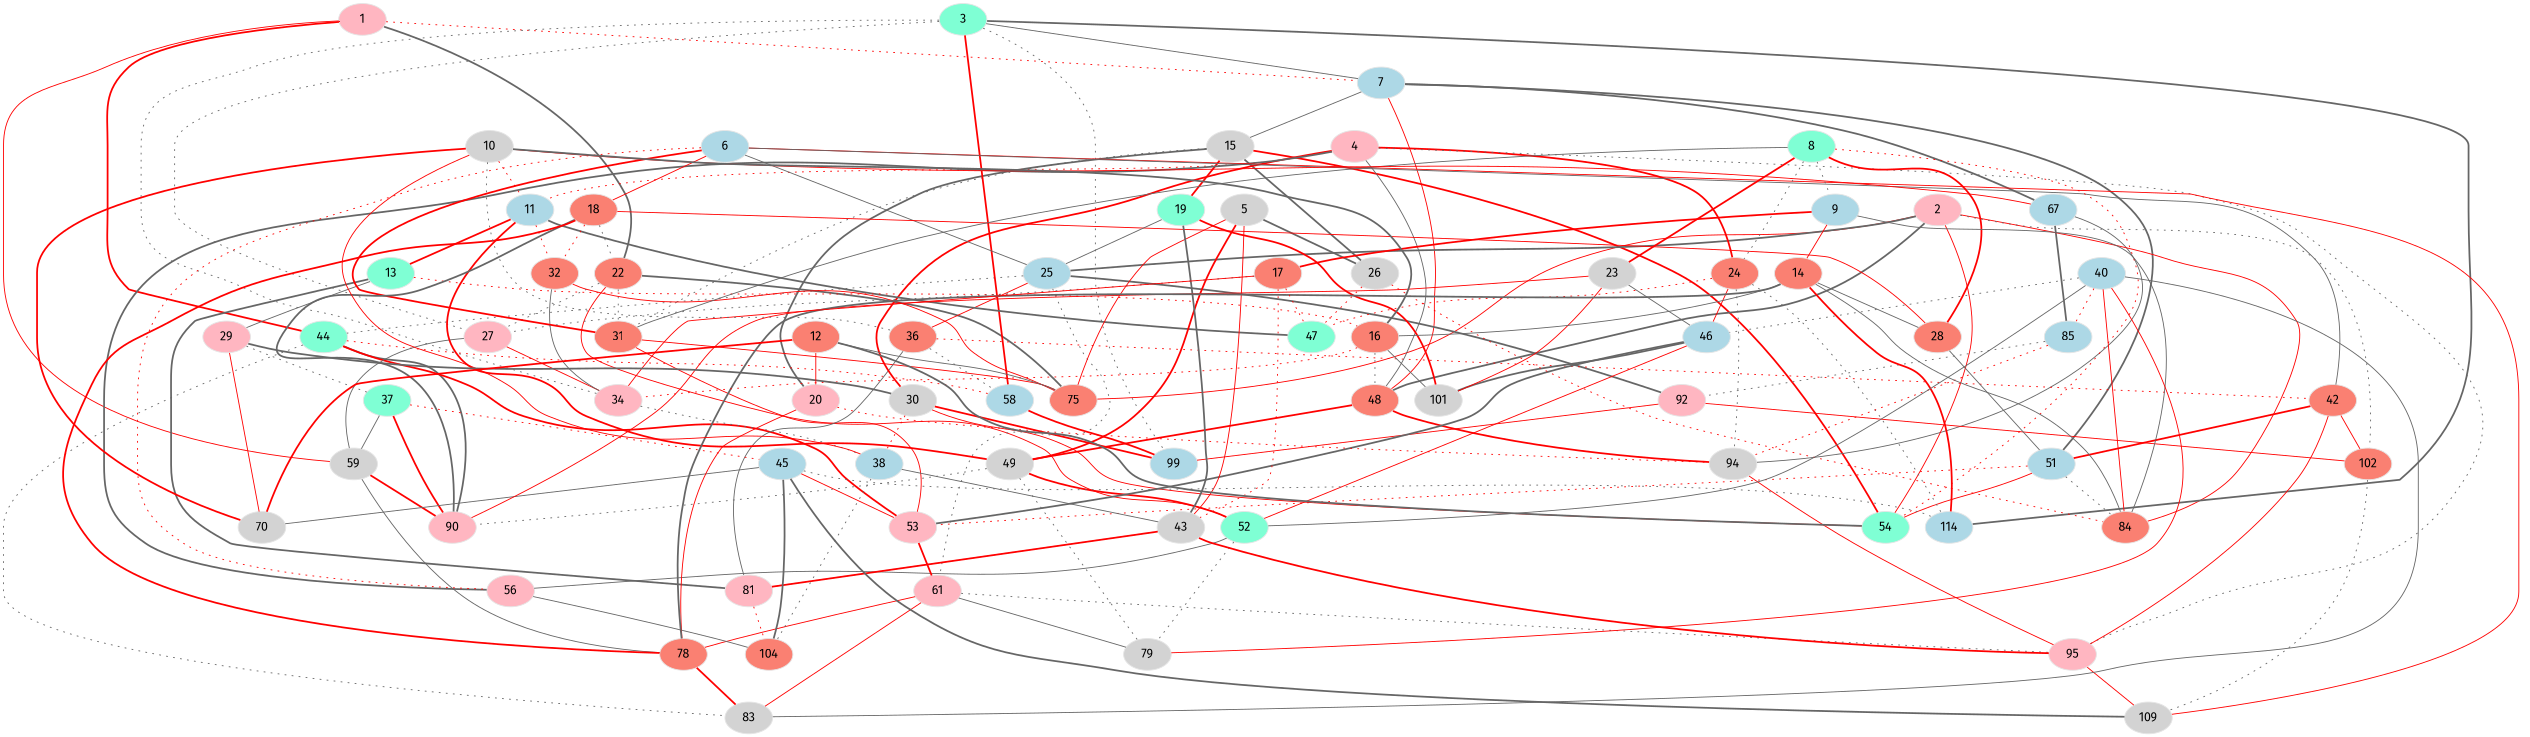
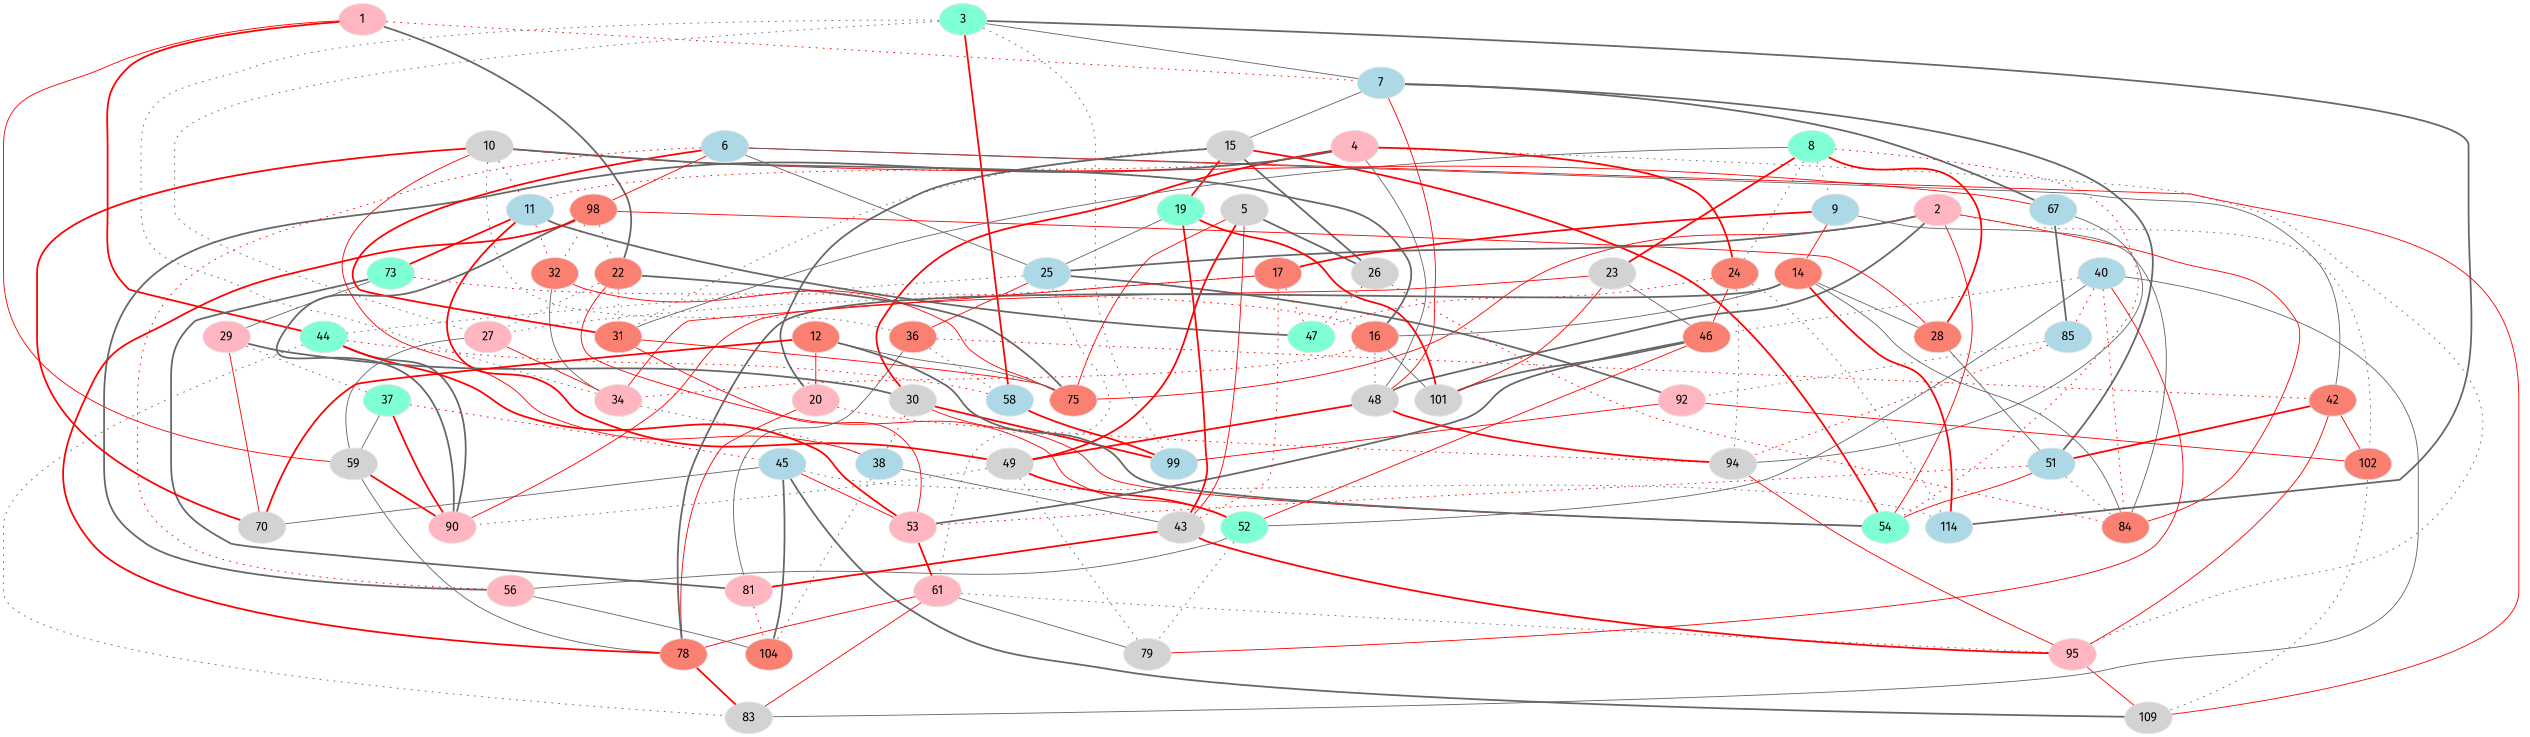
(594, 210) -> (594, 210)
(391, 273) -> (391, 273)
(1707, 337) -> (1707, 337)
(1200, 363) -> (1200, 363)
(1375, 400) -> (1375, 400)
(2114, 400) -> (2114, 400)
